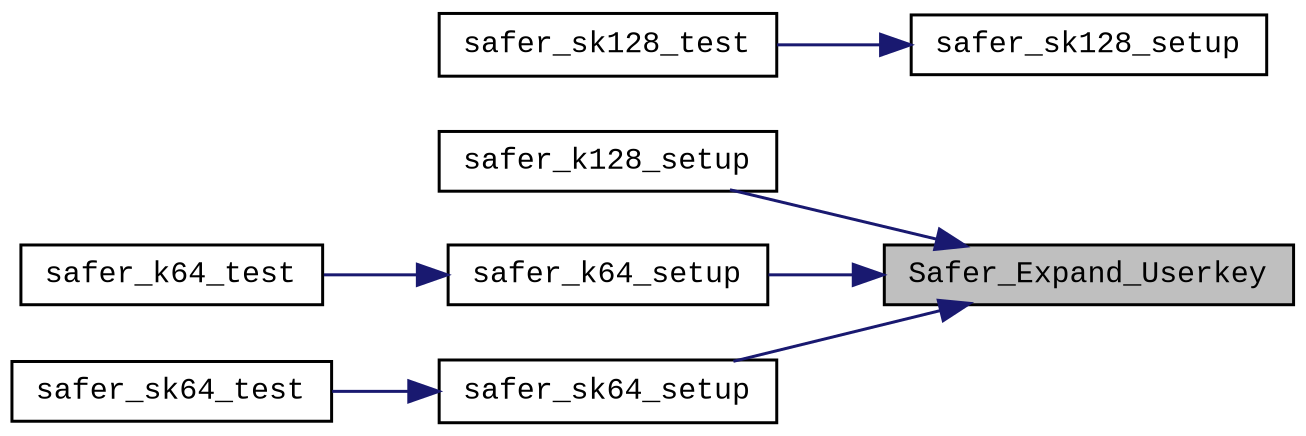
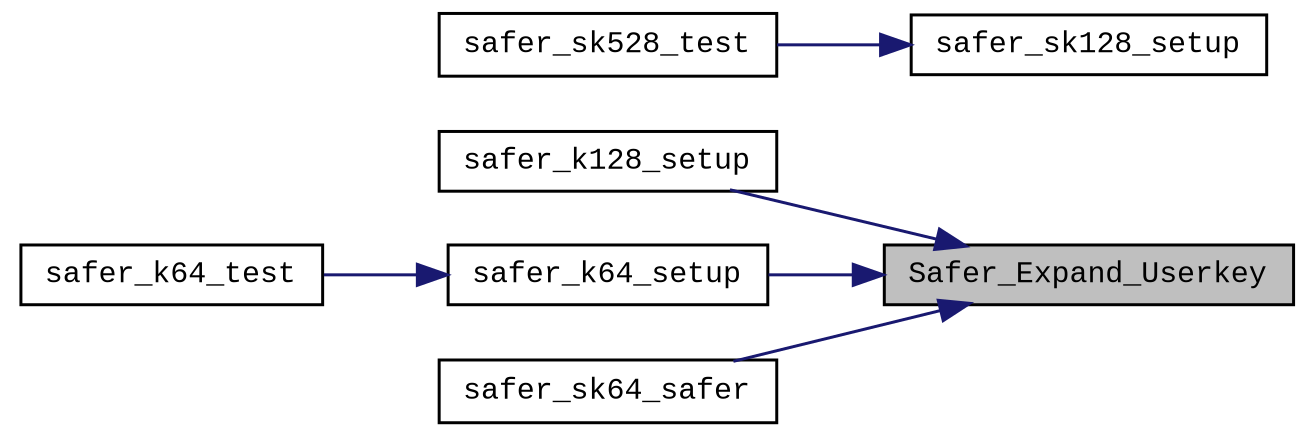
(608, 45) -> (608, 45)
(172, 391) -> none
(608, 391) -> (608, 391)
